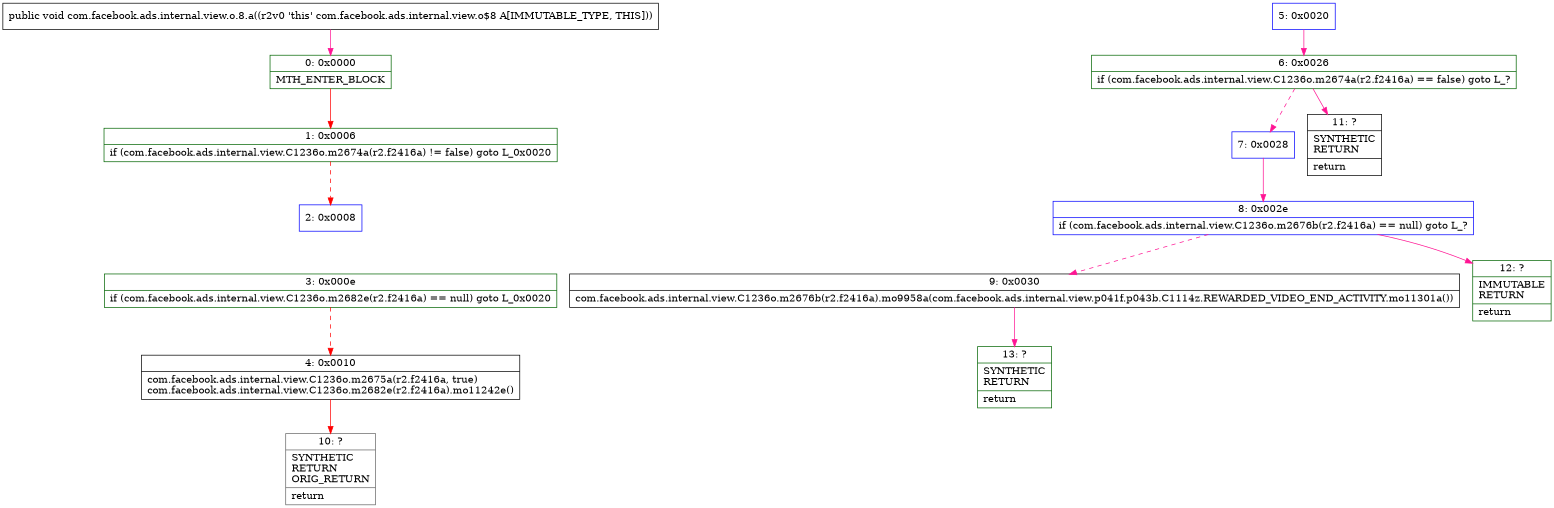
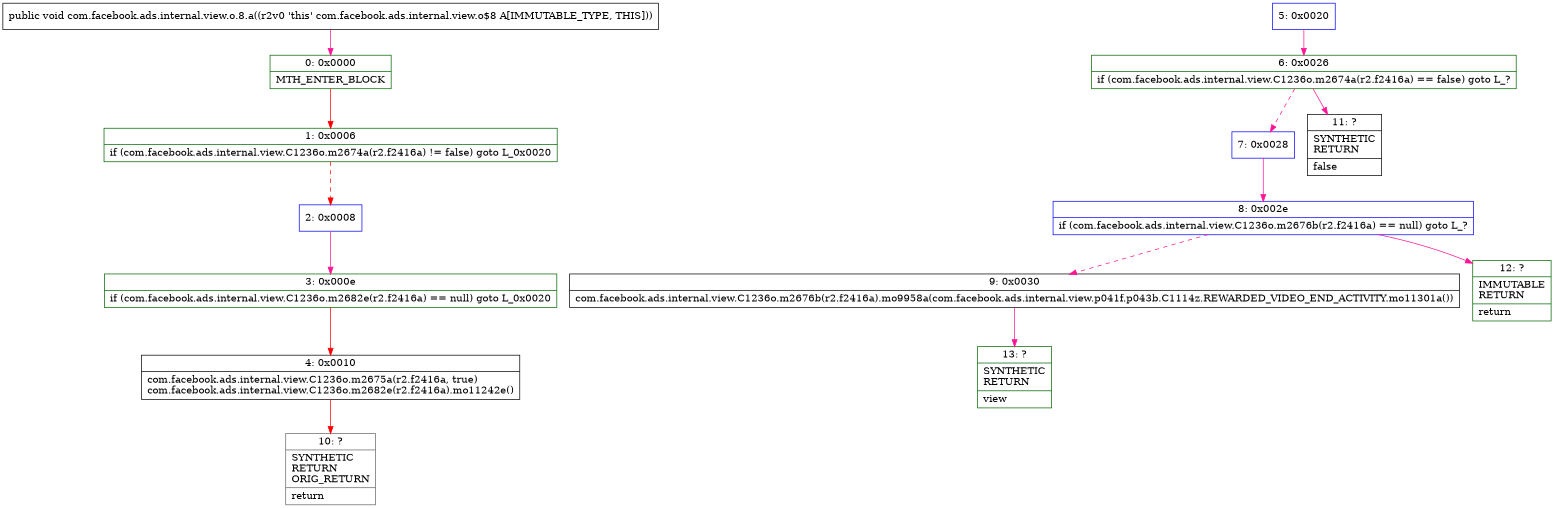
(1330, 167) -> (1325, 167)
none -> (331, 249)
(331, 328) -> (331, 328)
(1000, 399) -> (995, 399)
